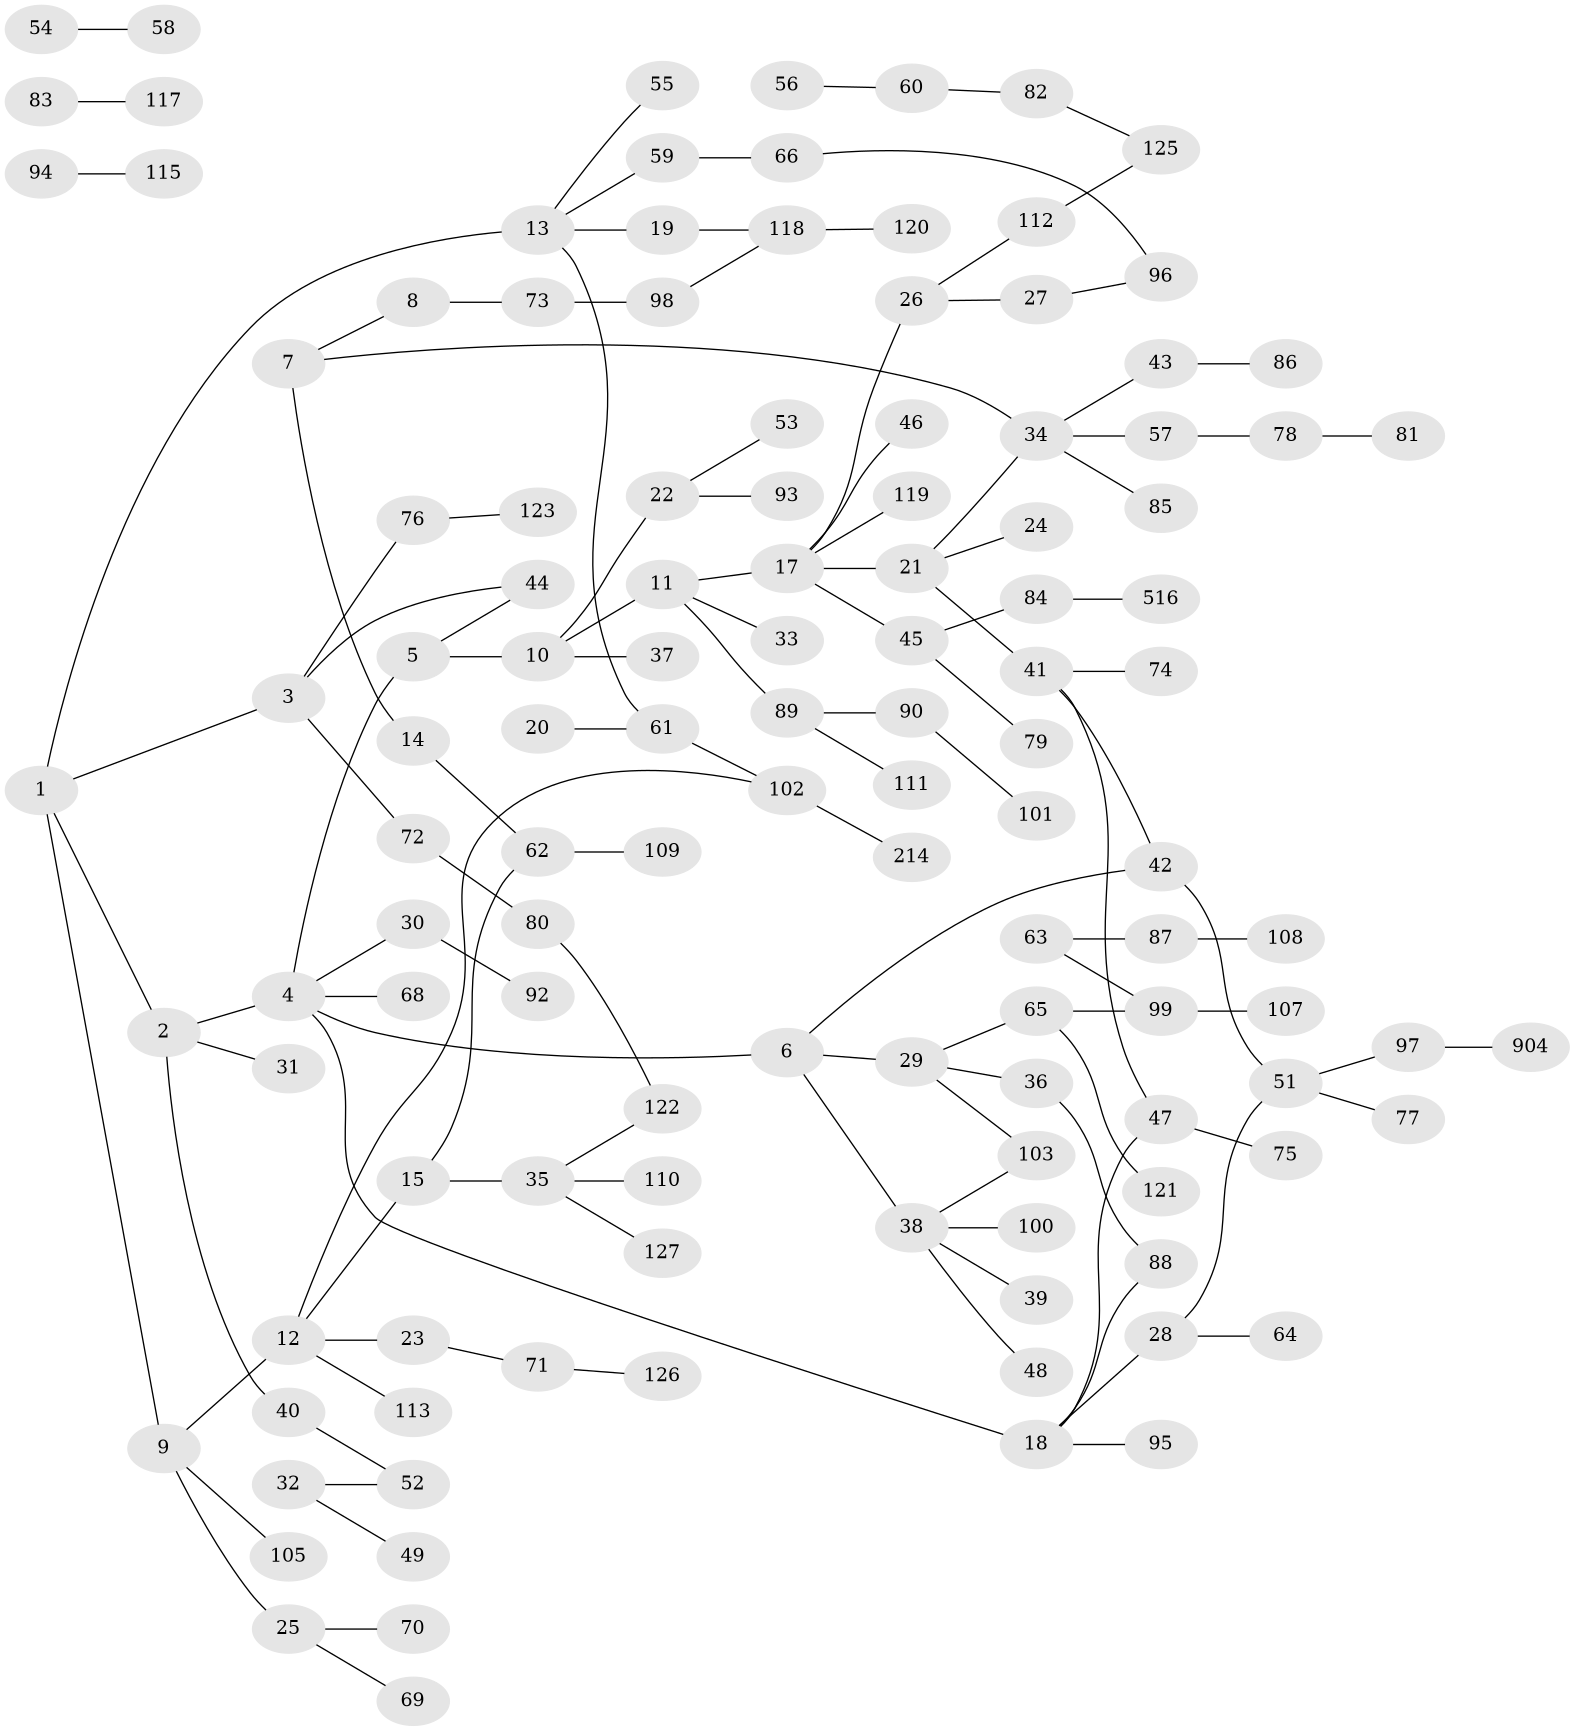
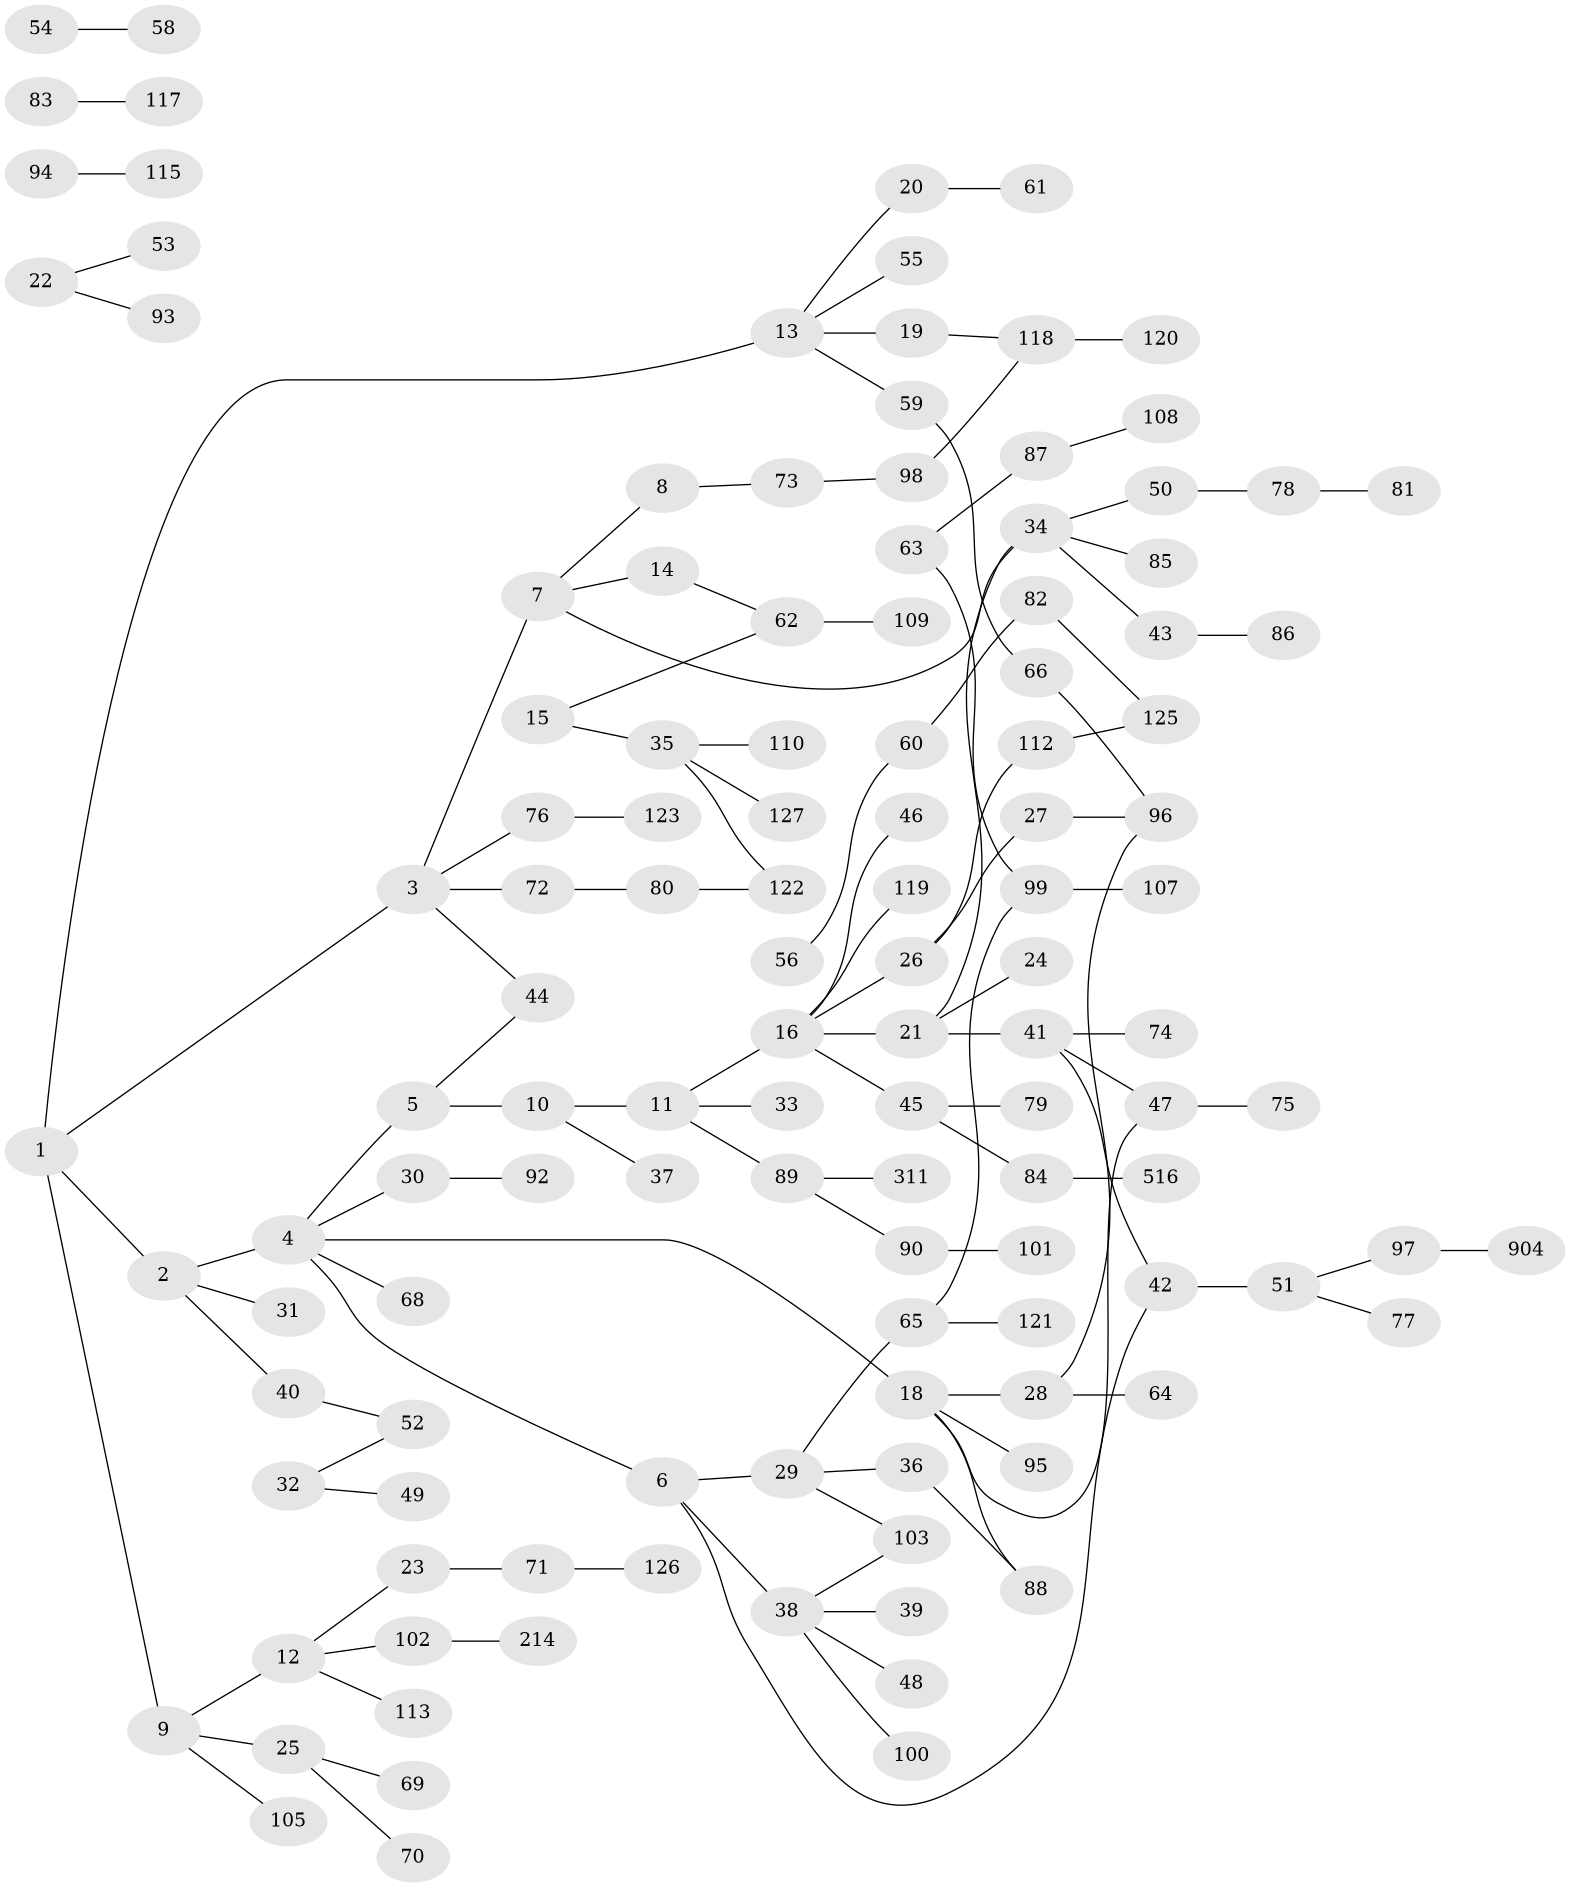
(1161, 436) -> (1161, 491)
(600, 479) -> (845, 258)
(787, 568) -> (787, 1034)
(605, 579) -> none
none -> (475, 743)
(724, 759) -> none
(912, 785) -> (912, 1178)
(1223, 1210) -> (1097, 1092)
(351, 1260) -> none
